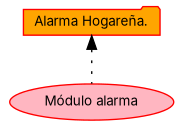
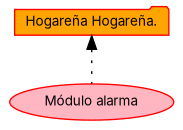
(92, 22) -> (92, 22)
